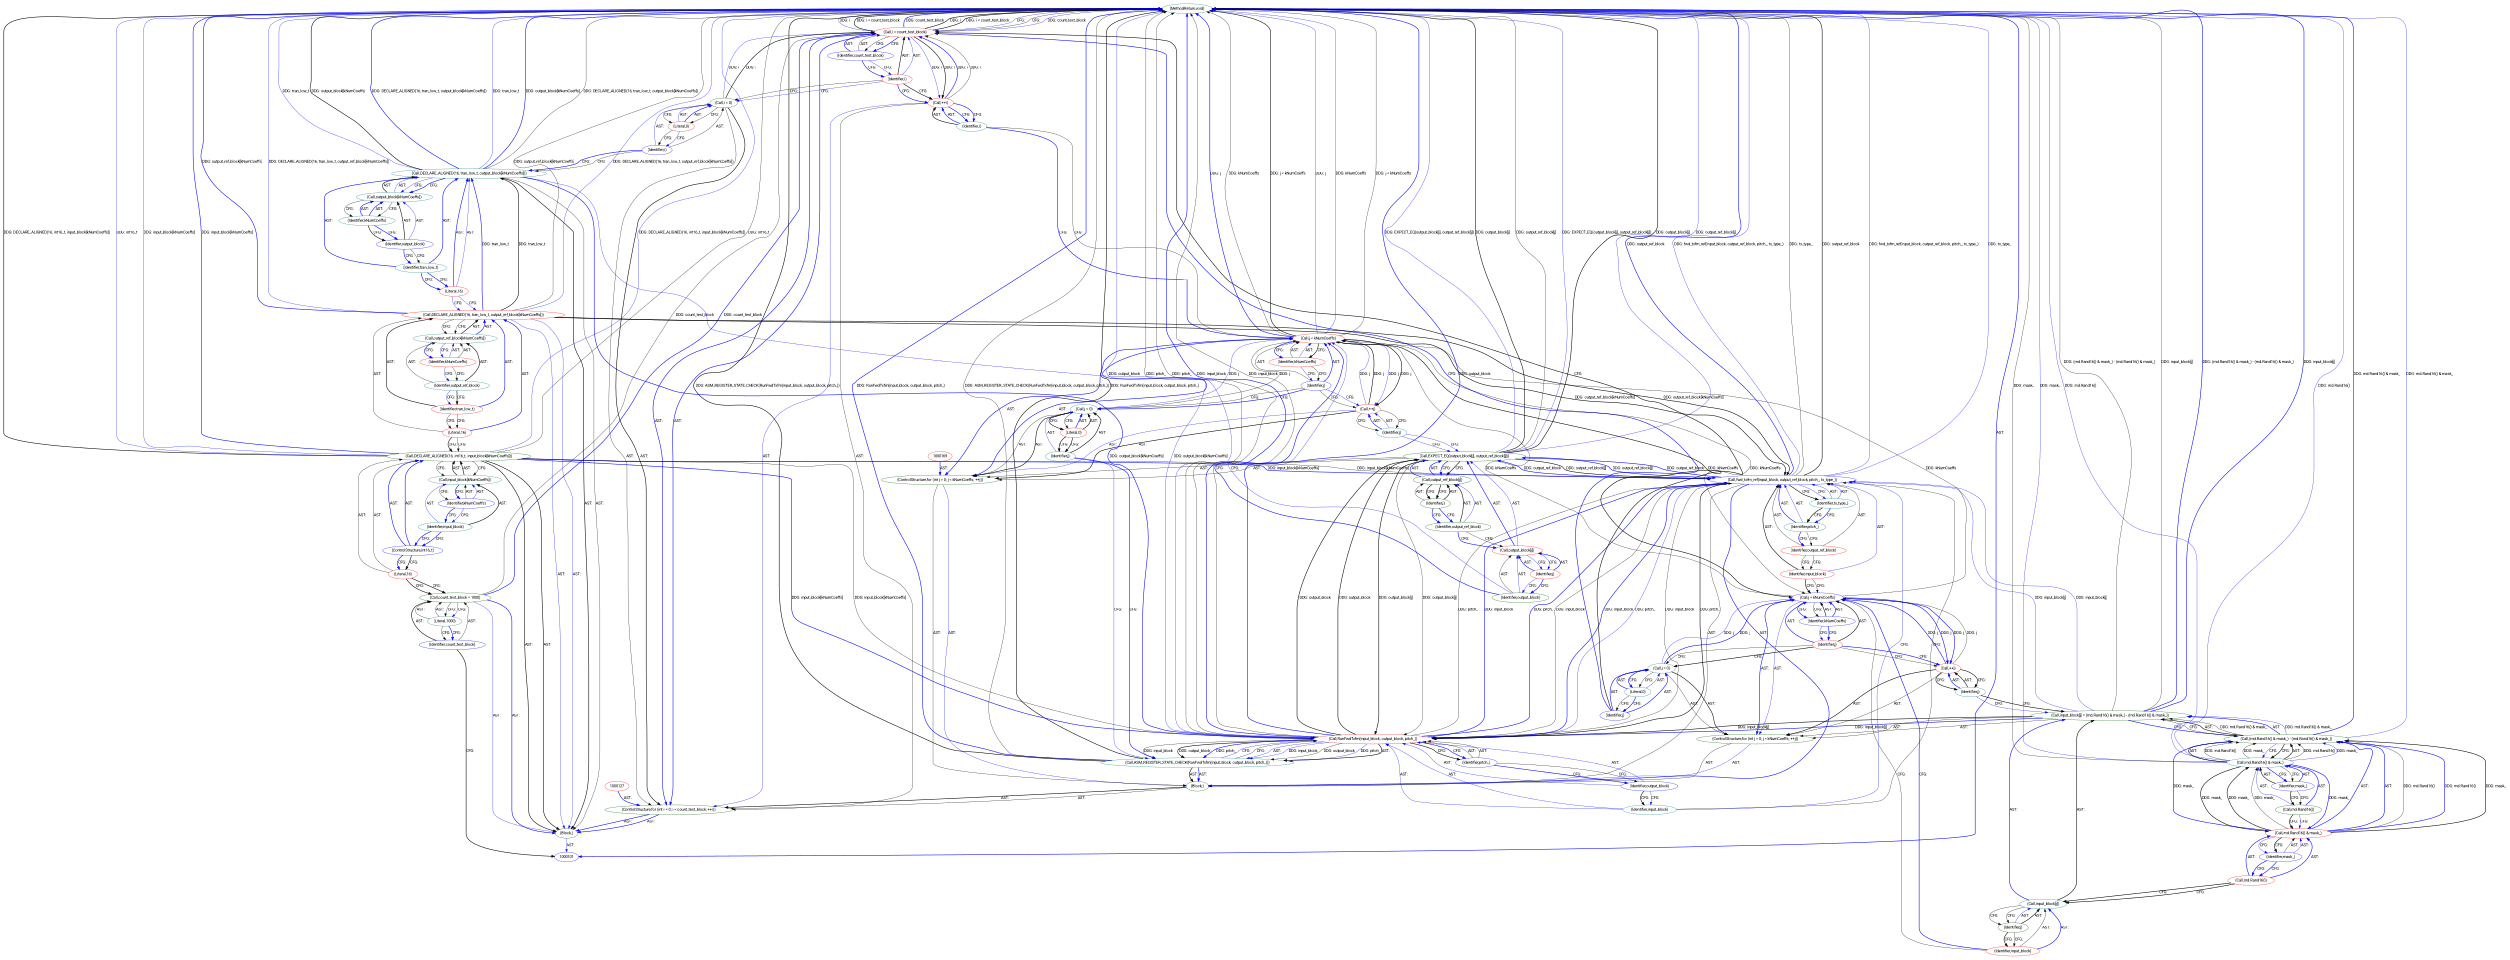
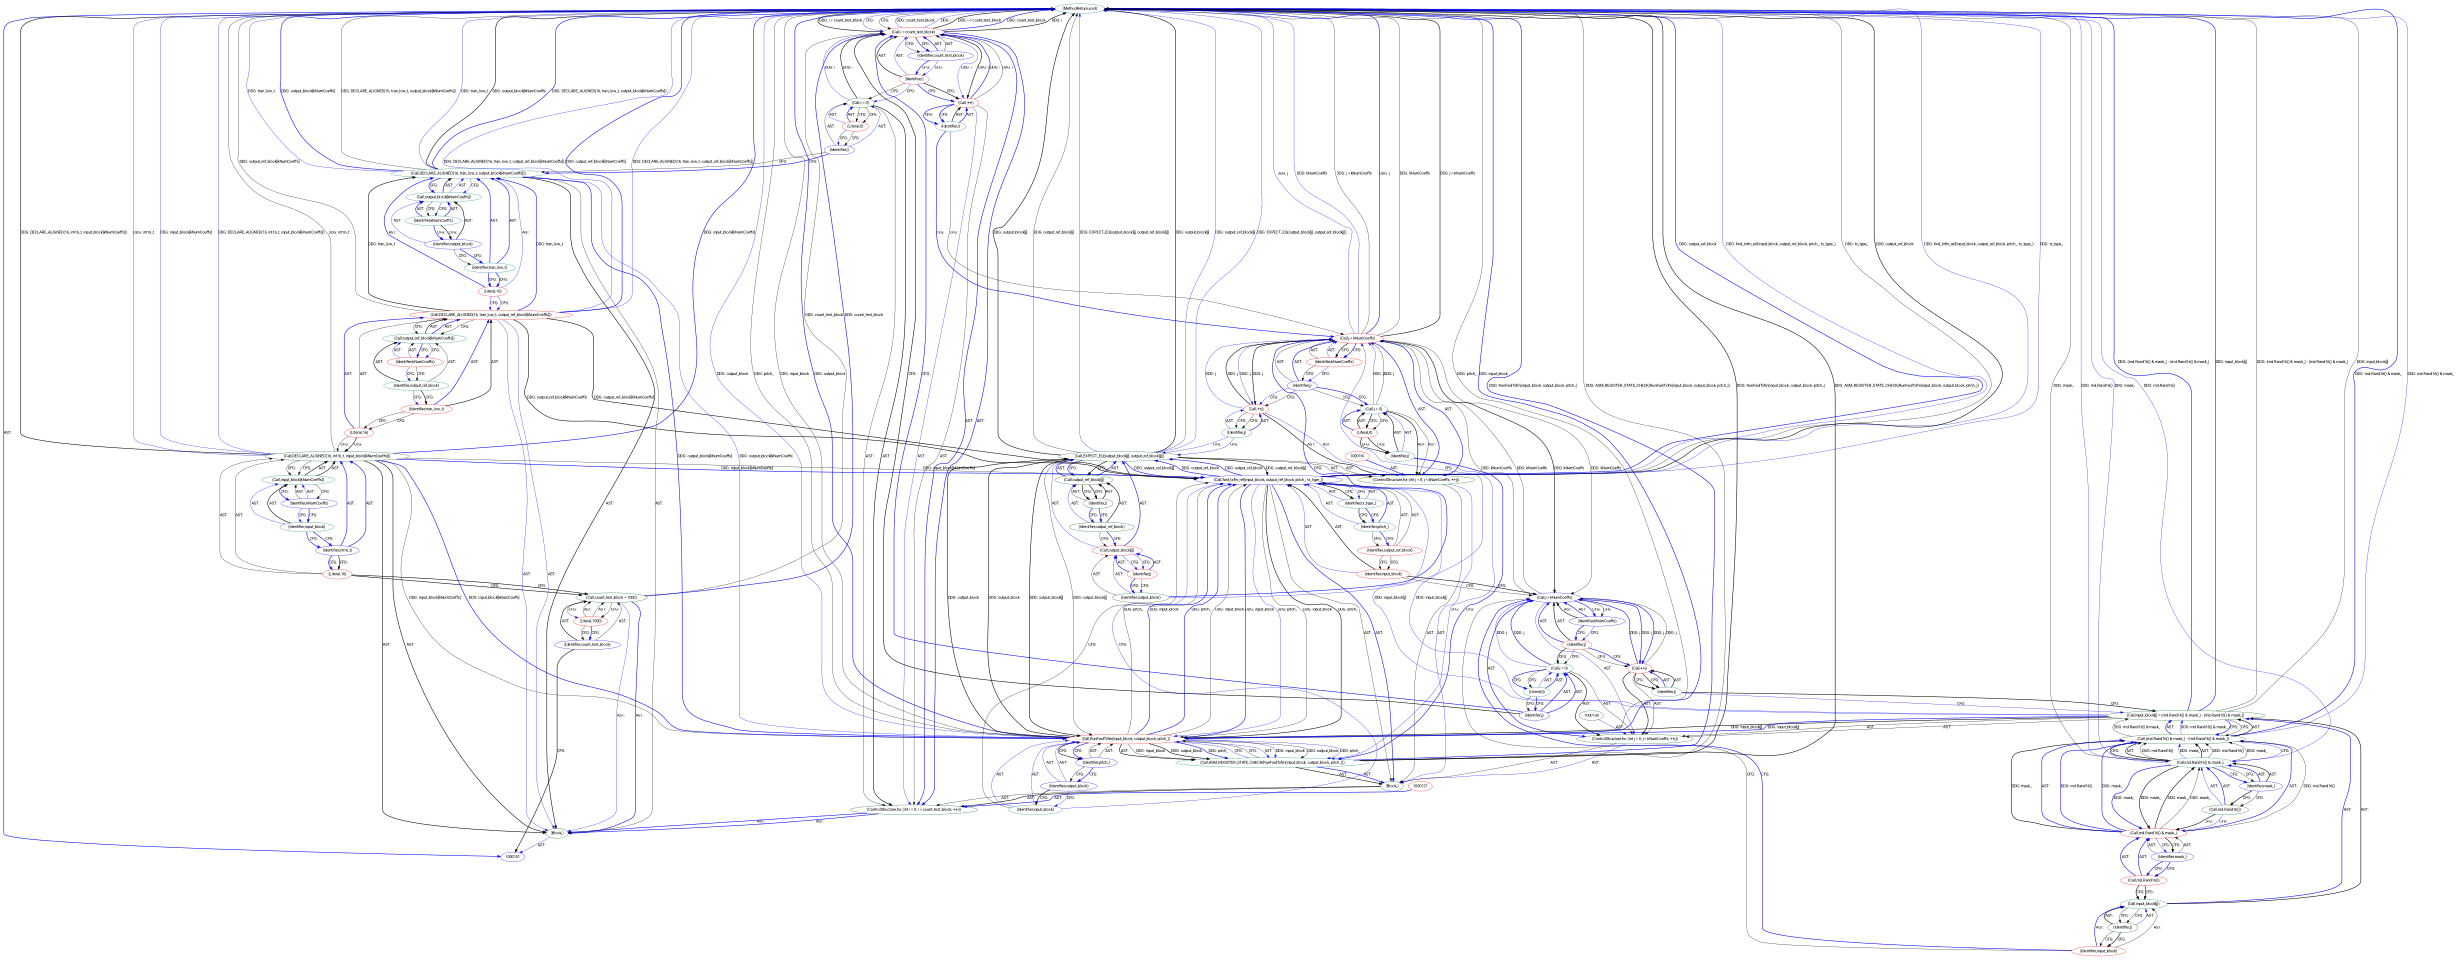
(413, 551) -> (337, 551)
(445, 621) -> (591, 621)
none -> (1591, 716)
